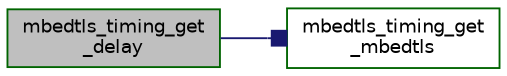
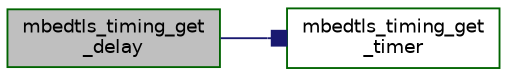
(393, 38) -> (393, 38)
